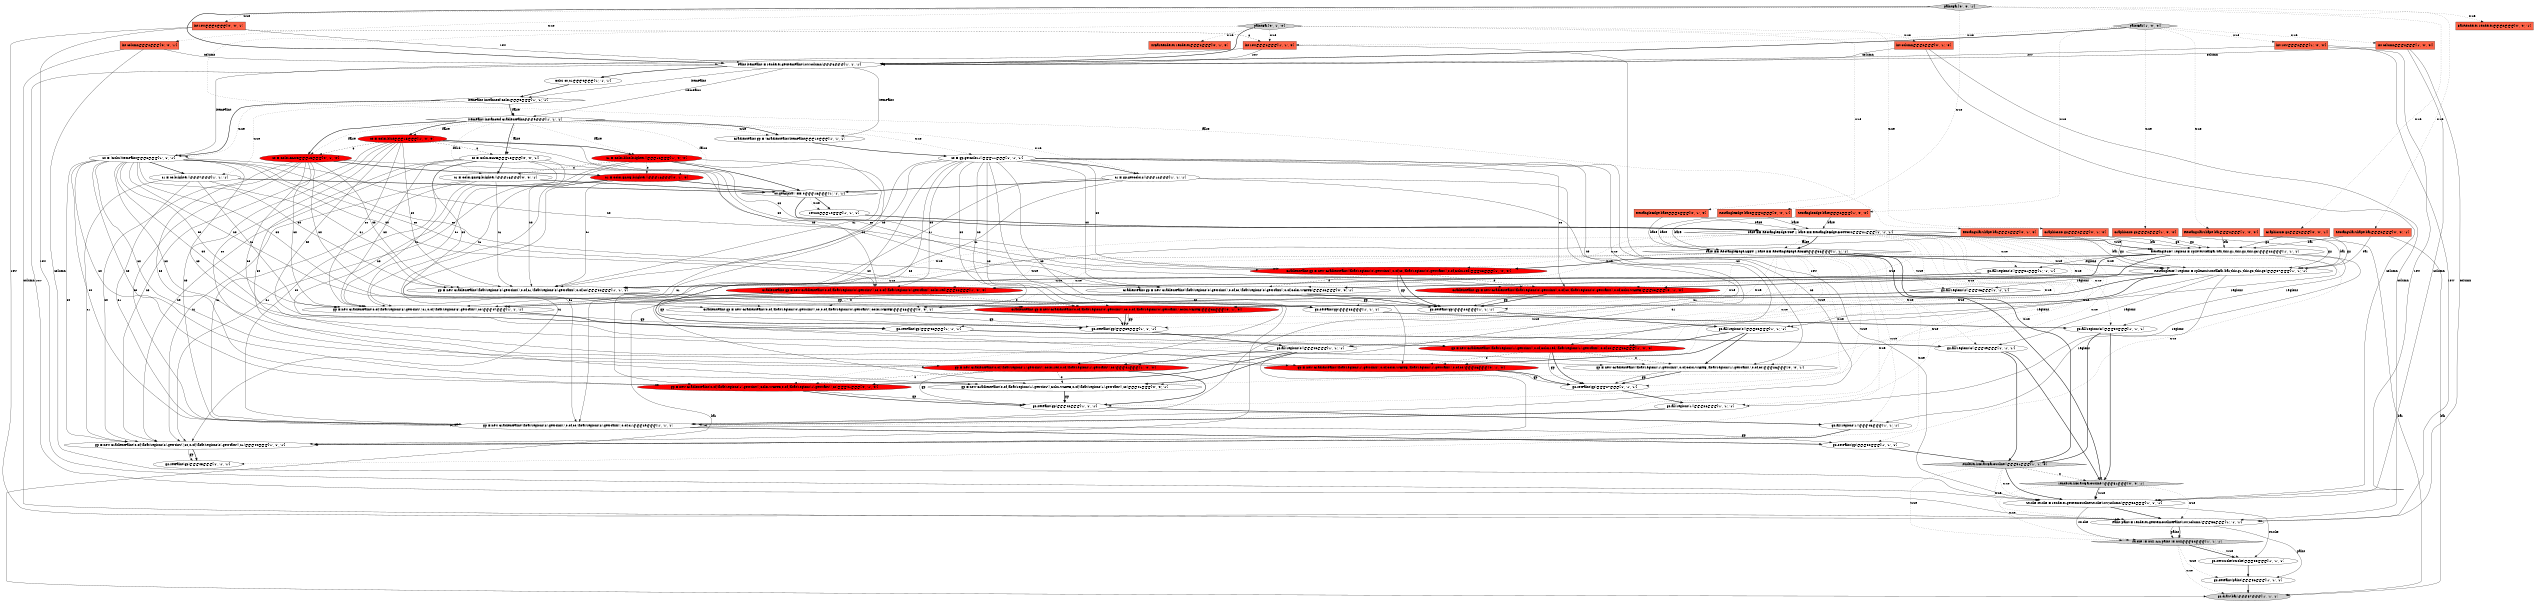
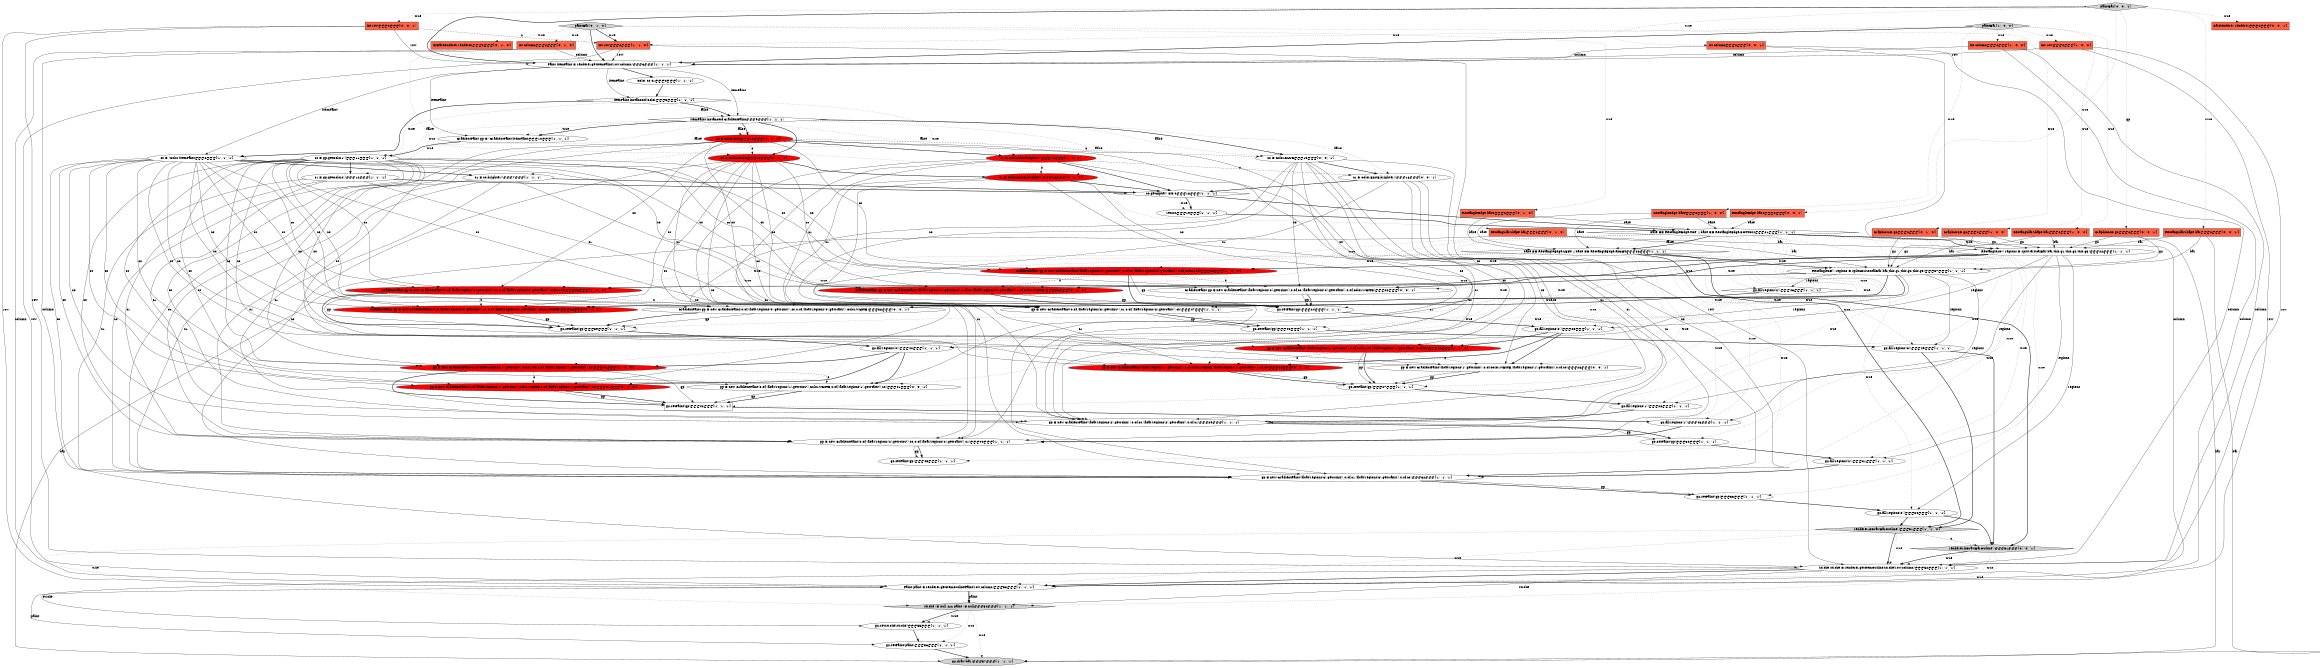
(1270, 35) -> (605, 35)
(2418, 120) -> (2128, 120)
(1065, 406) -> (698, 406)
(1935, 455) -> (1770, 452)
